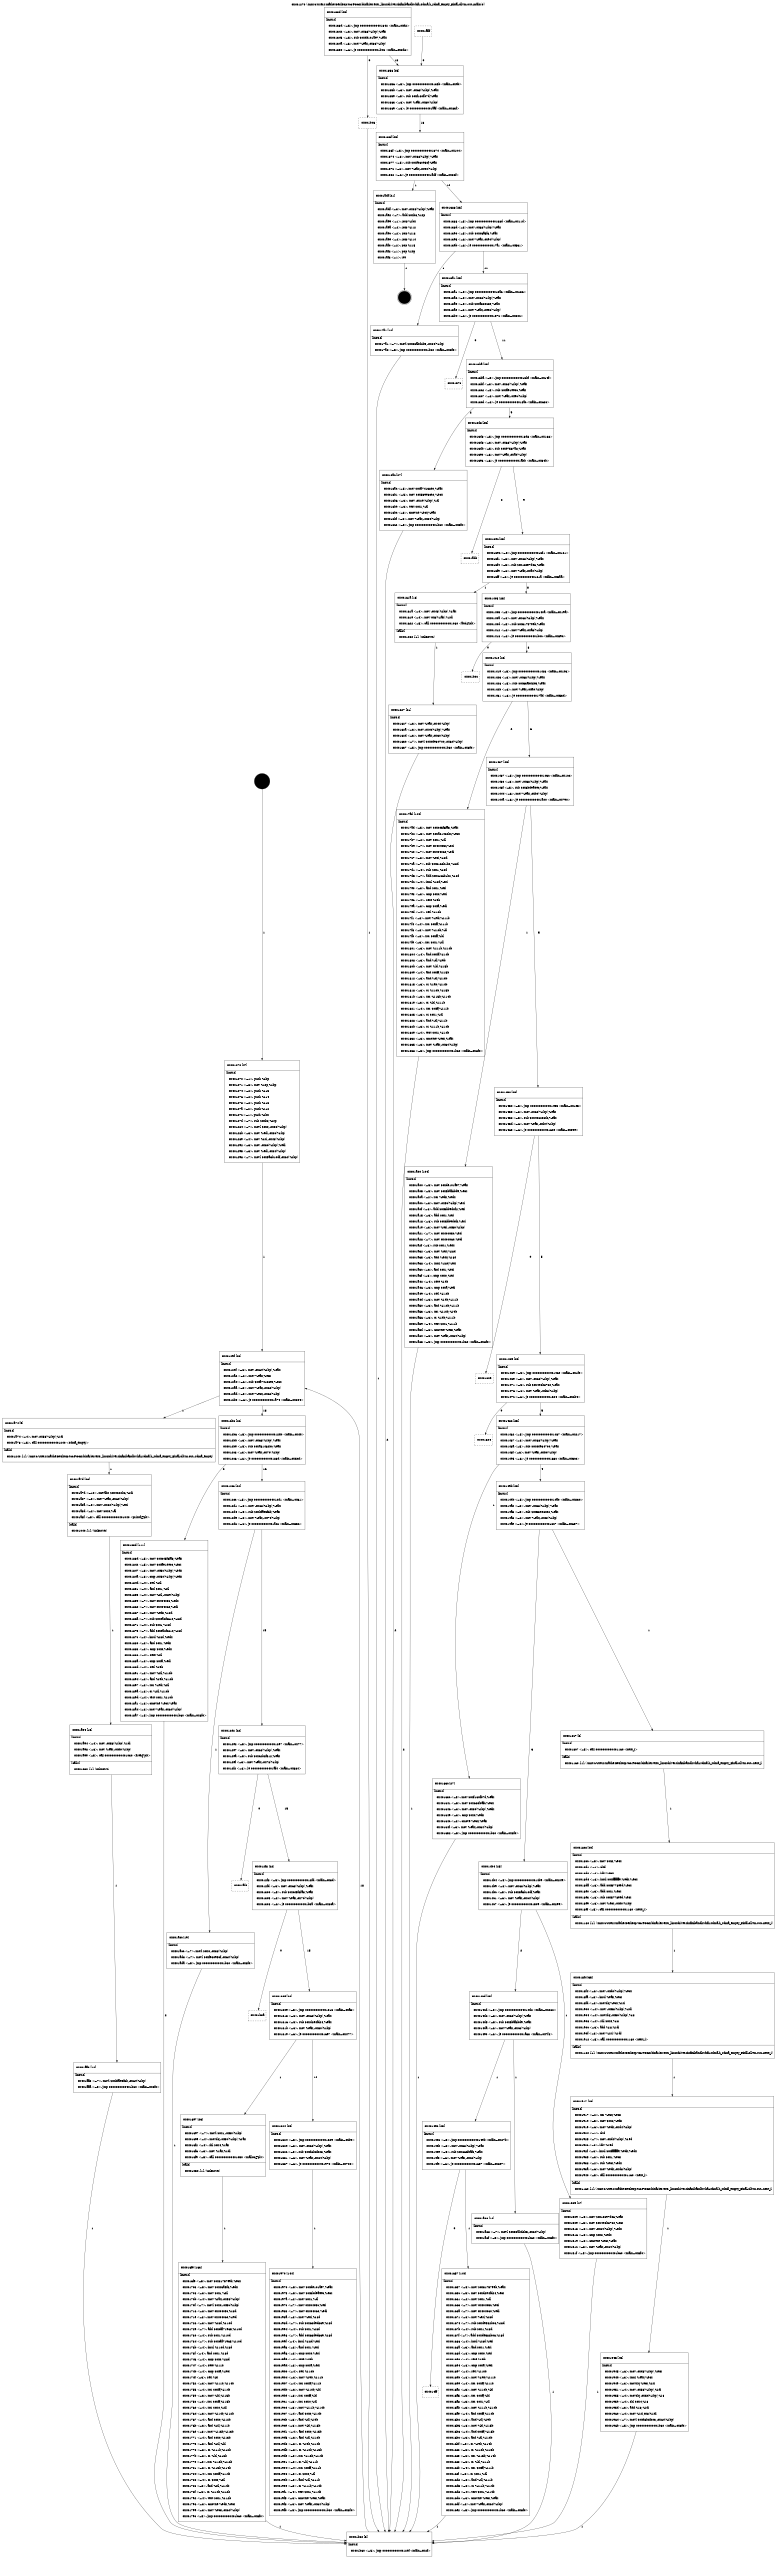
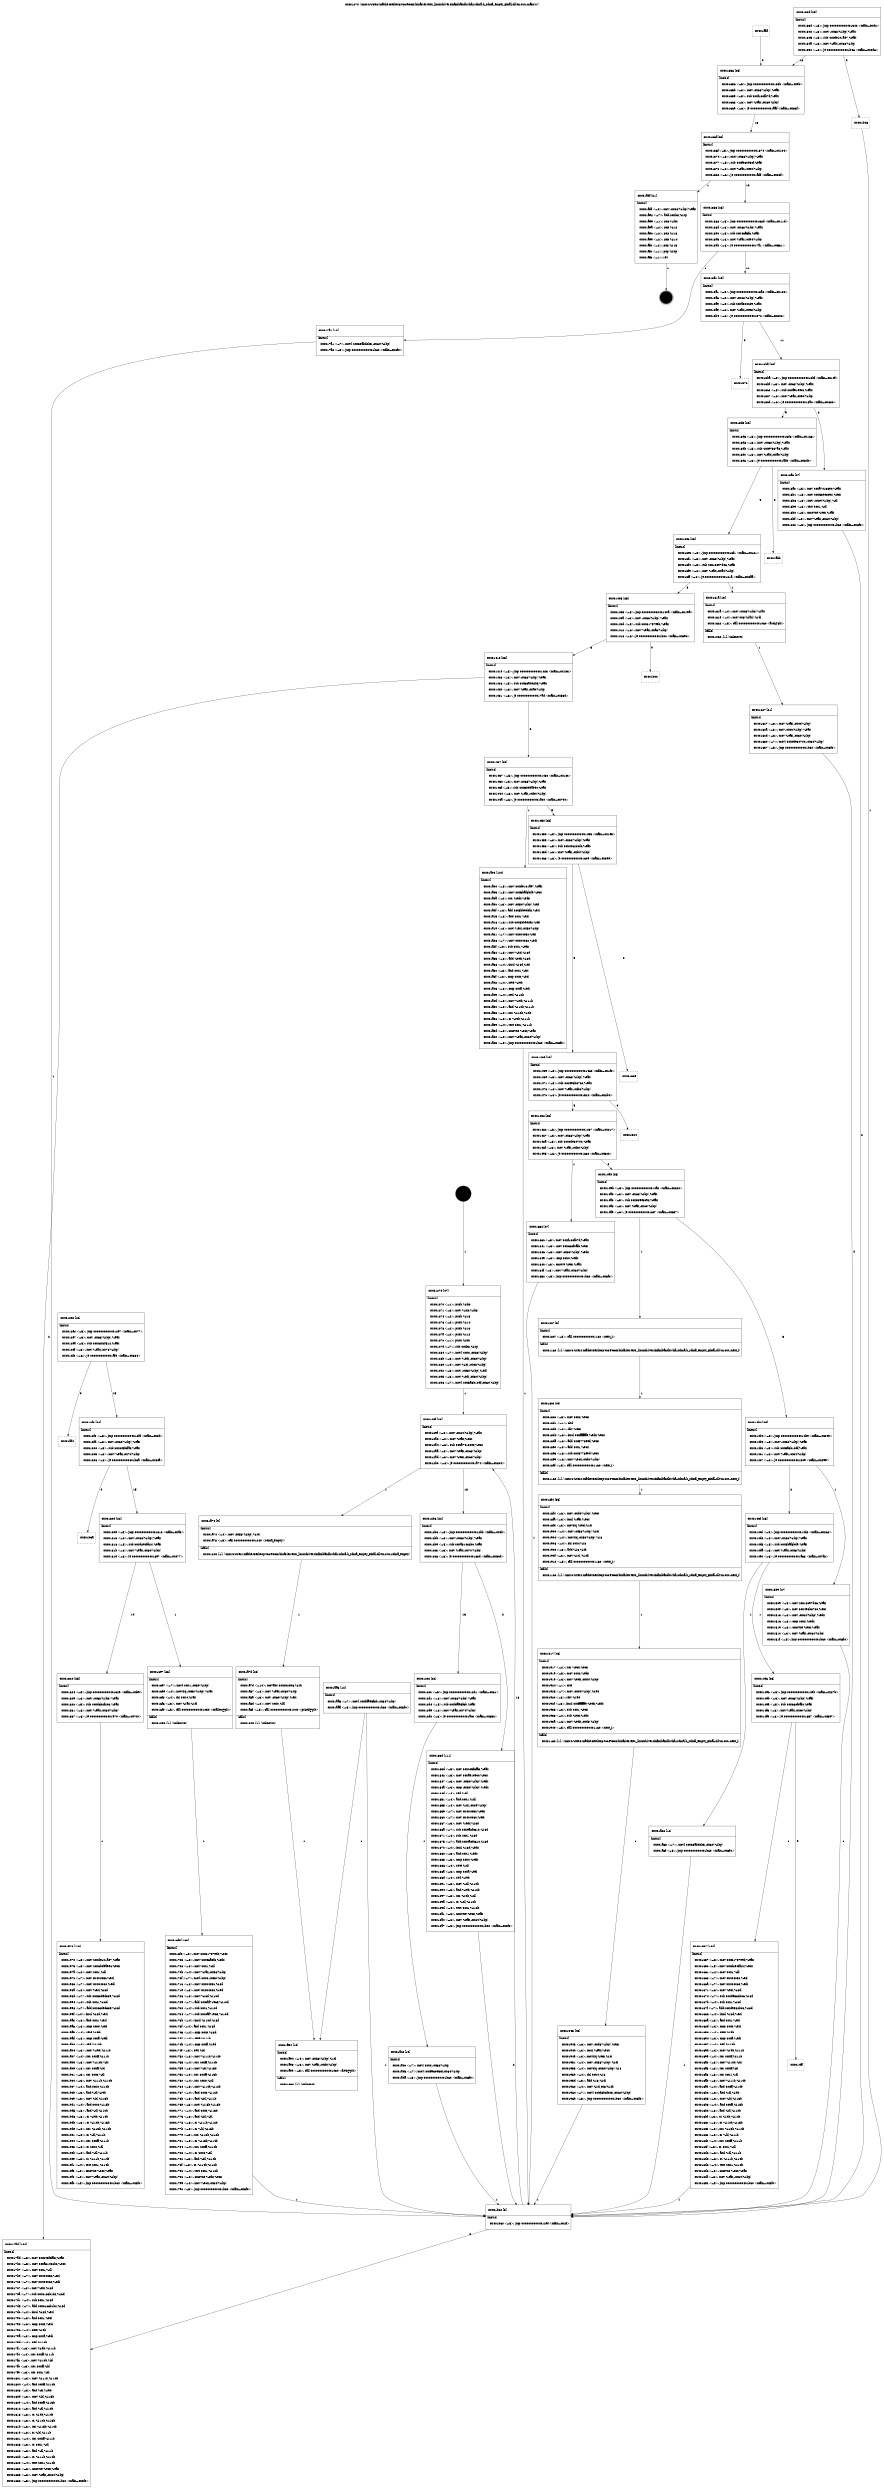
(262, 1627) -> none
(402, 1793) -> (291, 2289)
(114, 1918) -> (343, 1876)
